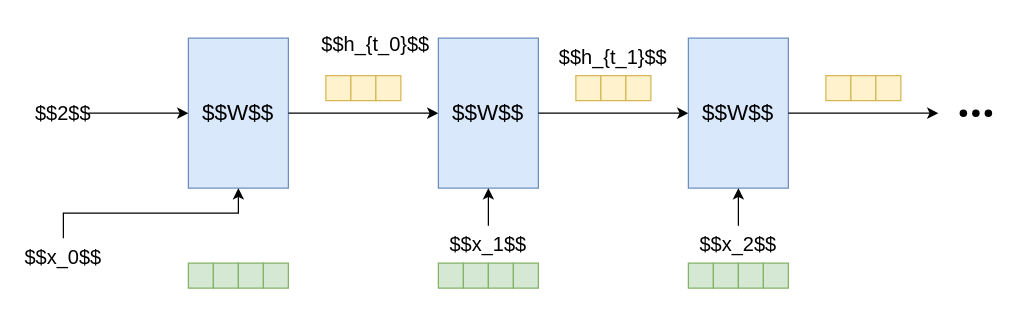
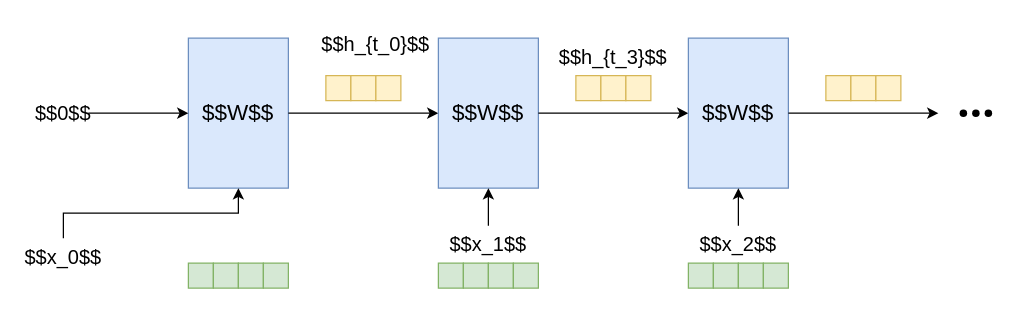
(613, 57) -> (613, 57)
(63, 113) -> (63, 113)
